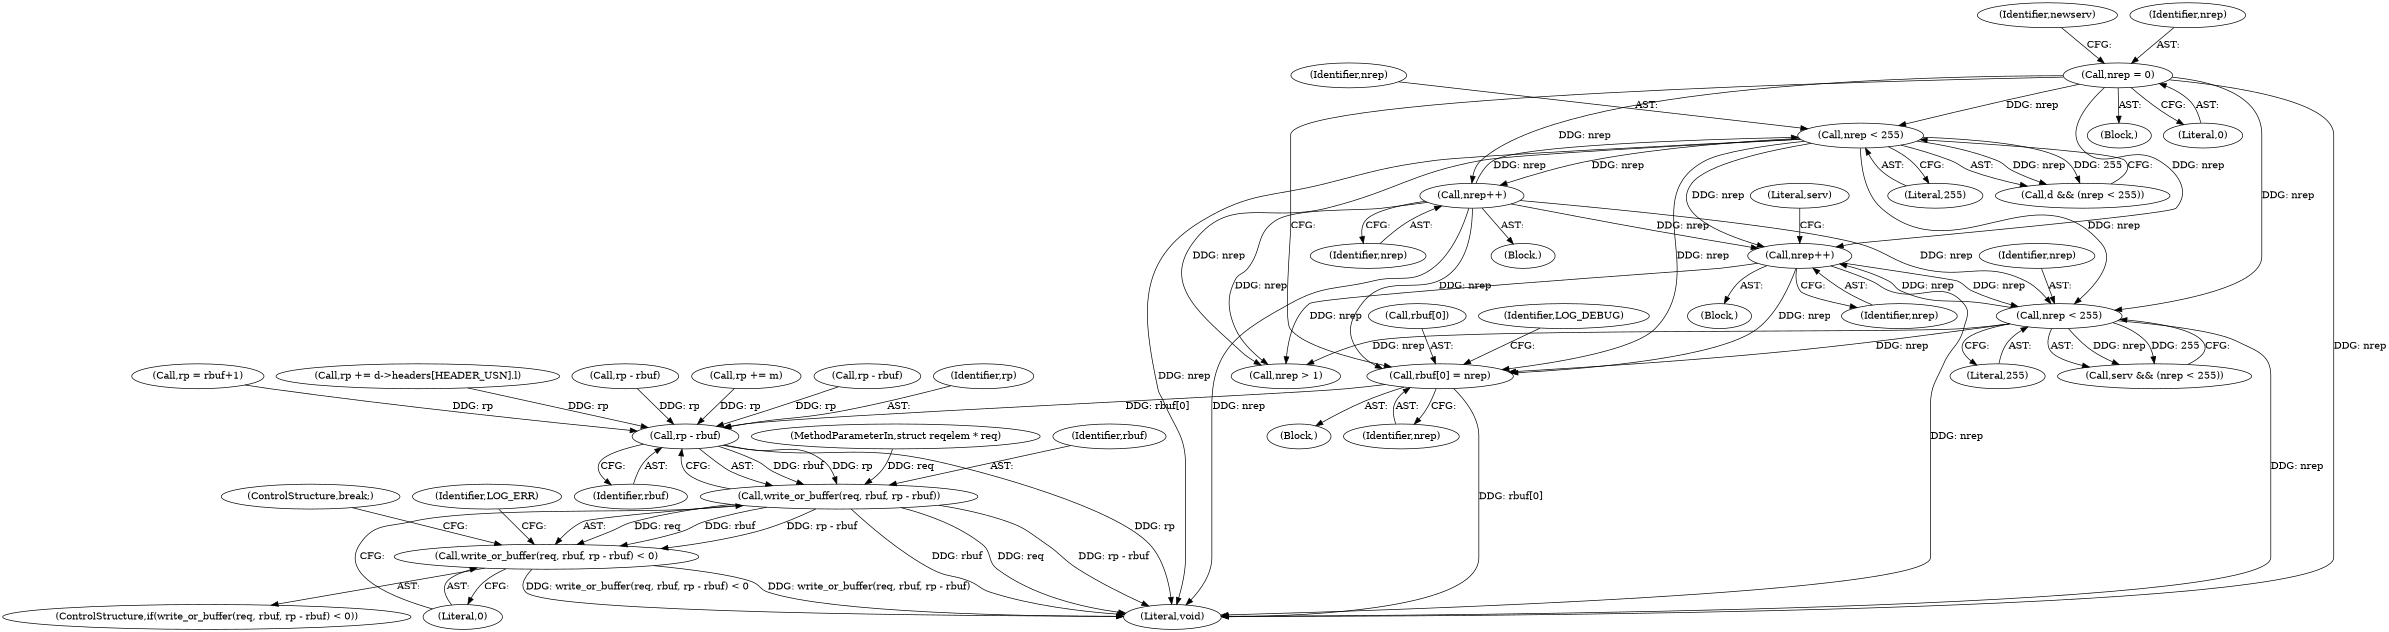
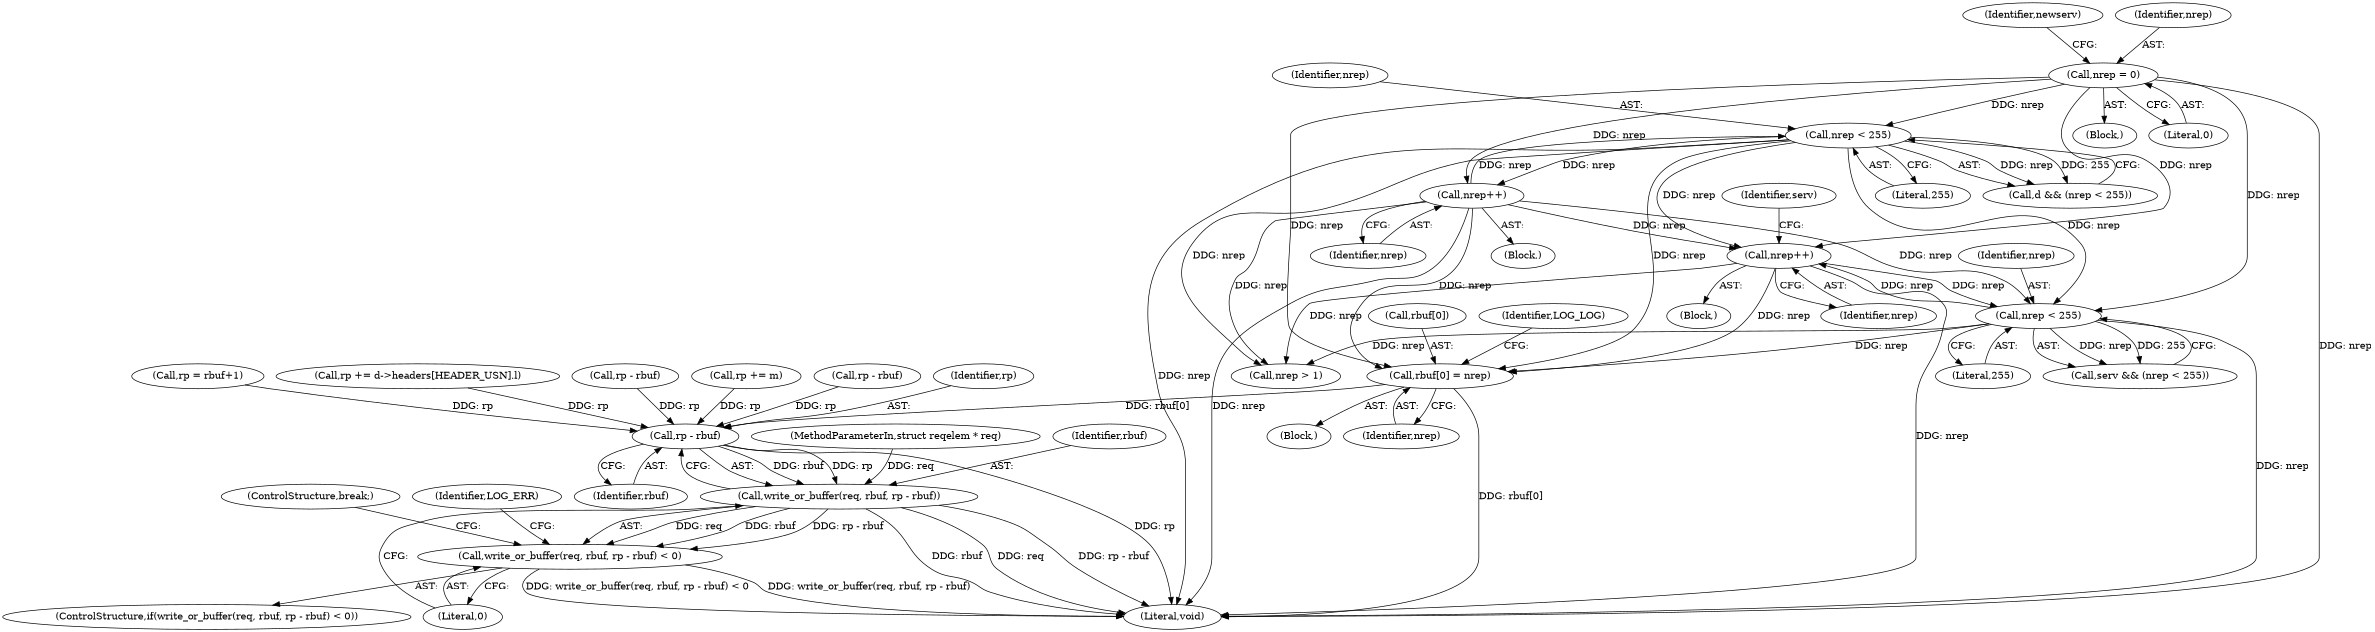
(1800, 196) -> (1779, 196)
(1305, 226) -> (1317, 226)
(1564, 316) -> (1554, 316)
